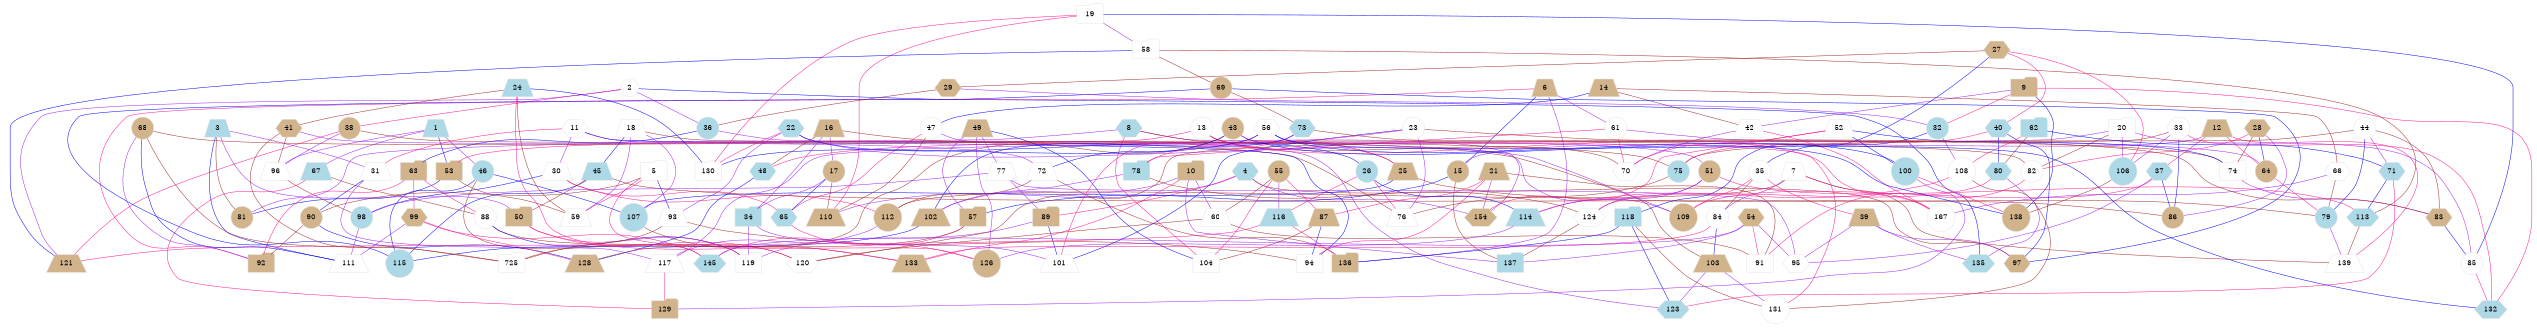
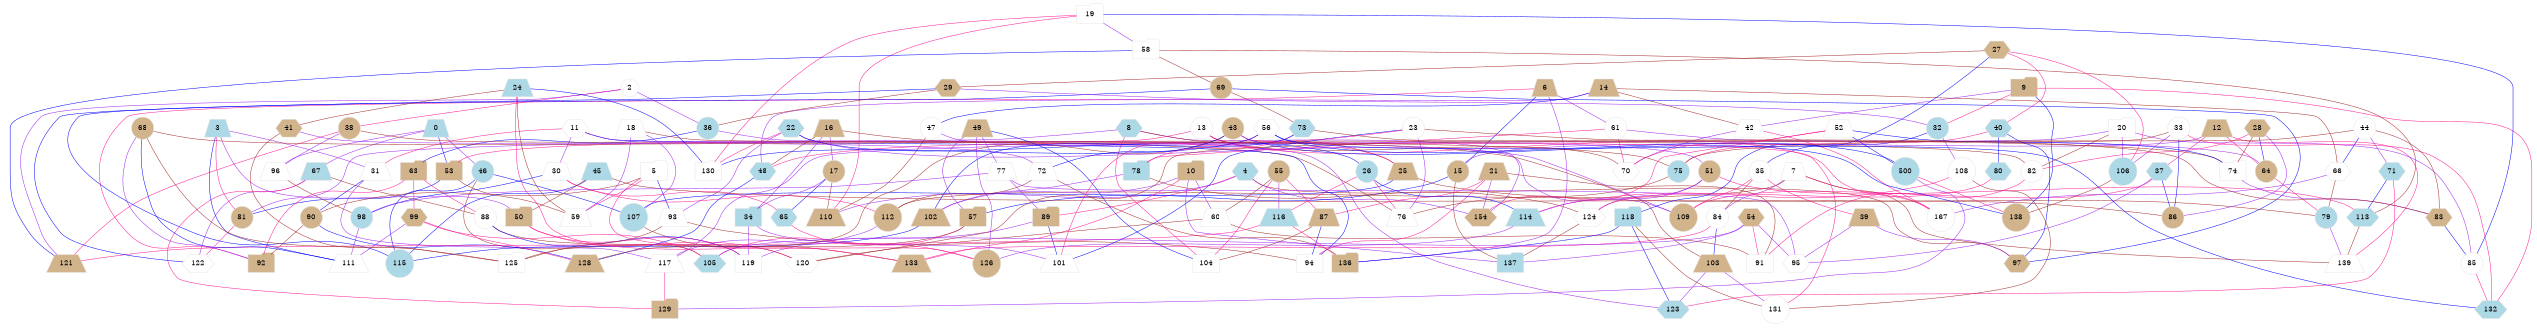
none -> (1157, 100)
(436, 128) -> (436, 128)
(2034, 128) -> none
(614, 150) -> none
(282, 152) -> none
(1905, 171) -> (1905, 171)
(218, 175) -> (218, 175)
(860, 178) -> none
(2358, 178) -> (2351, 150)
none -> (198, 264)
(512, 264) -> (512, 264)
(710, 264) -> (710, 264)
(1979, 264) -> none
